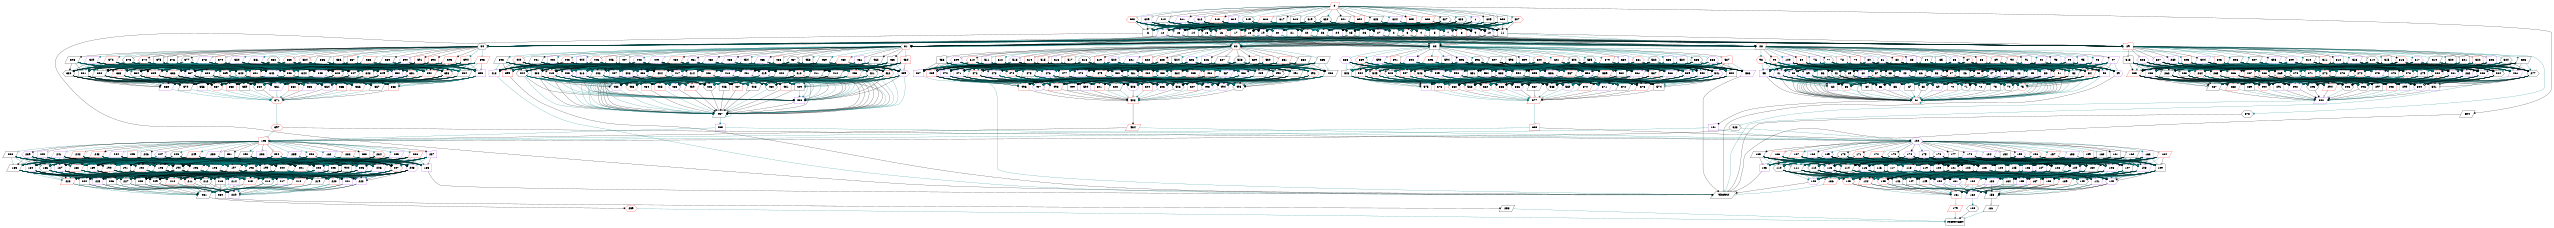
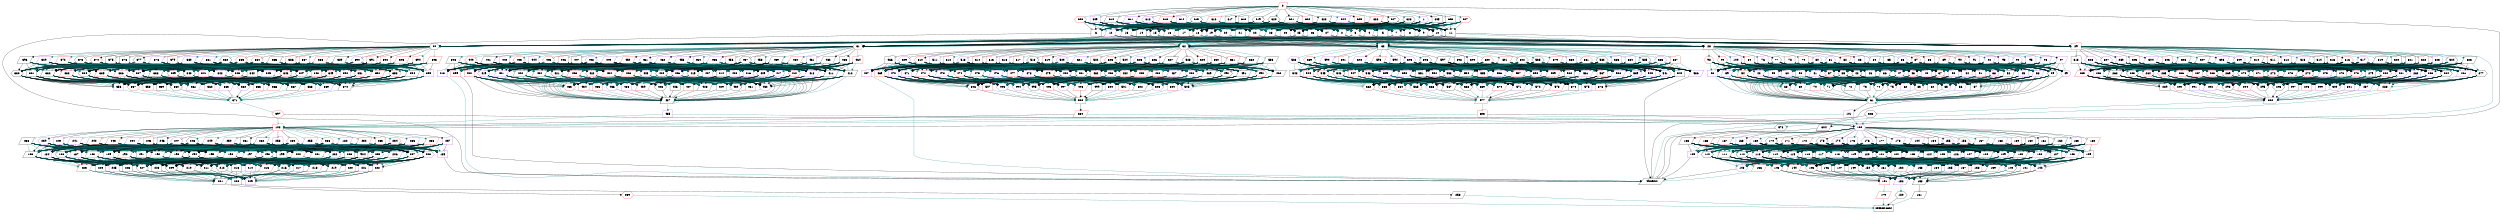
(2372, 60) -> (2319, 60)
(2214, 87) -> (2366, 87)
(799, 93) -> (675, 80)
